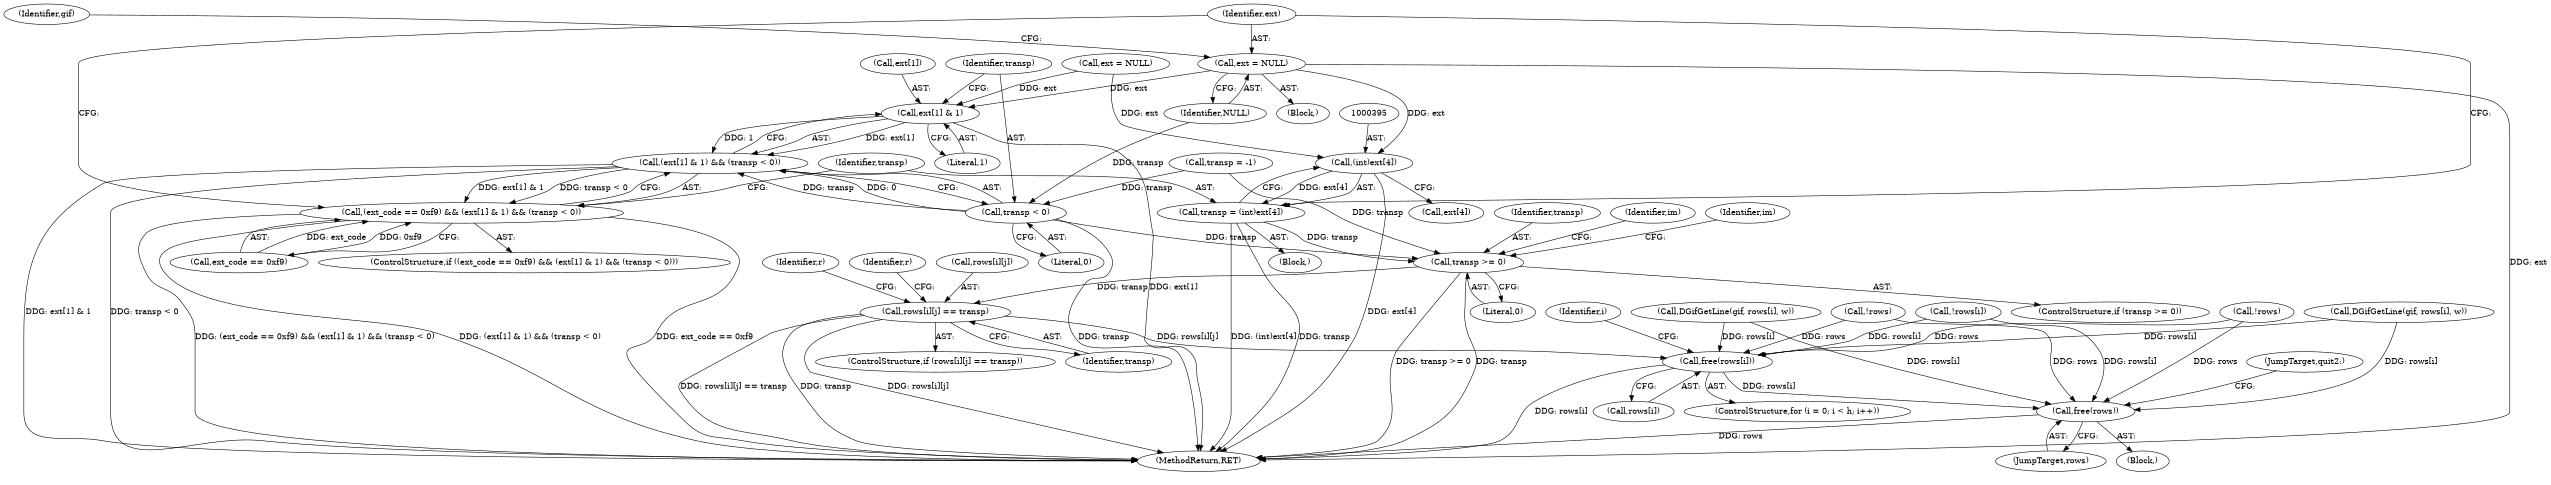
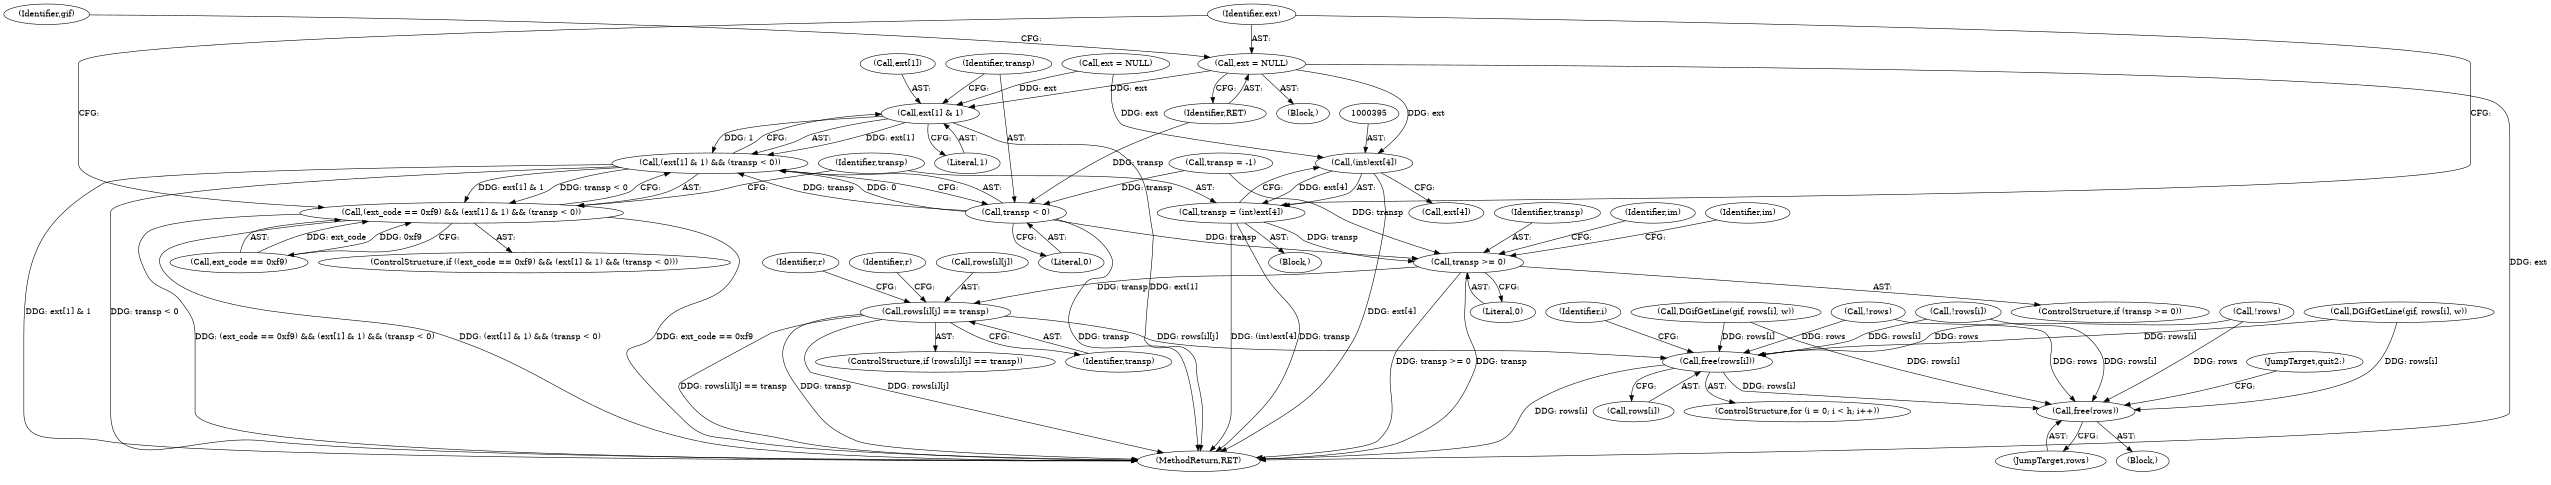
(1215, 114) -> (1215, 114)
(1650, 436) -> none
